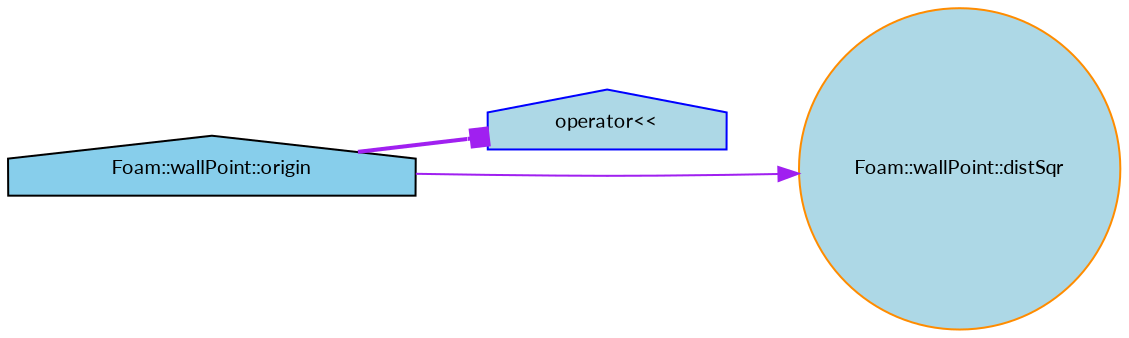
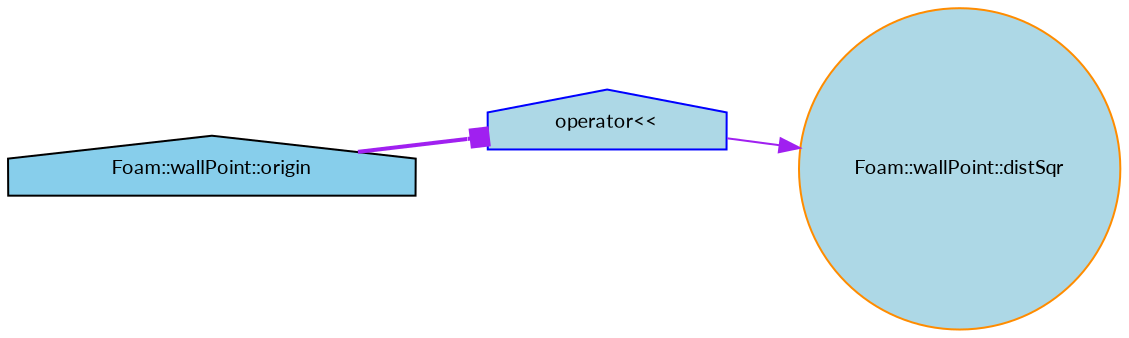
(597, 176) -> (753, 142)
